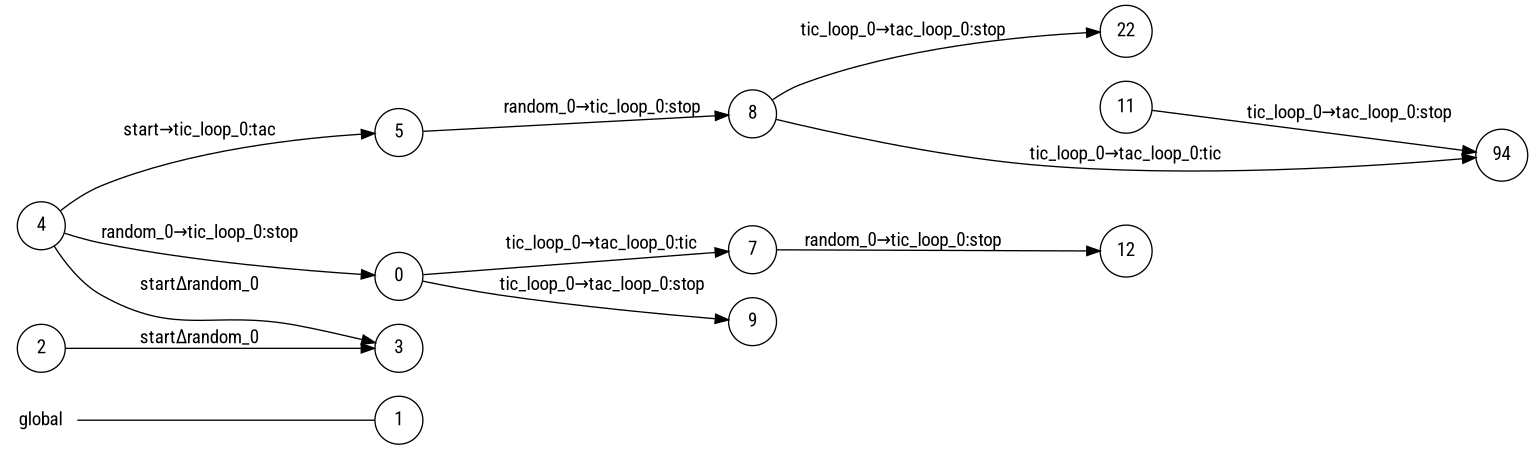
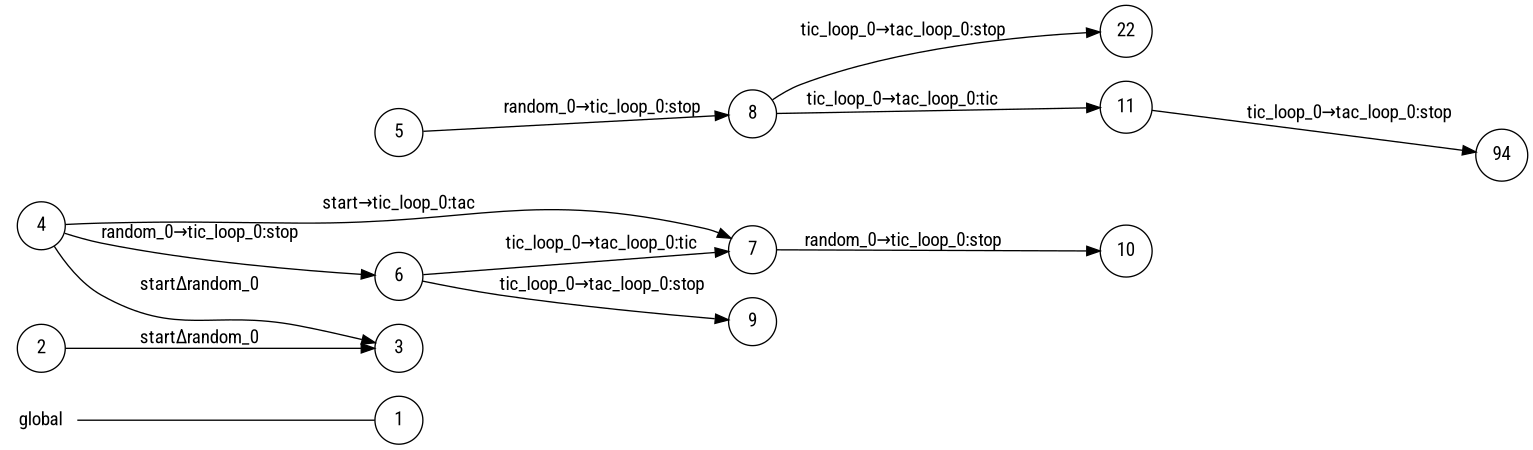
(206, 155) -> (393, 220)
(1117, 170) -> (931, 111)
(1126, 251) -> (1126, 251)
(399, 276) -> (399, 276)
